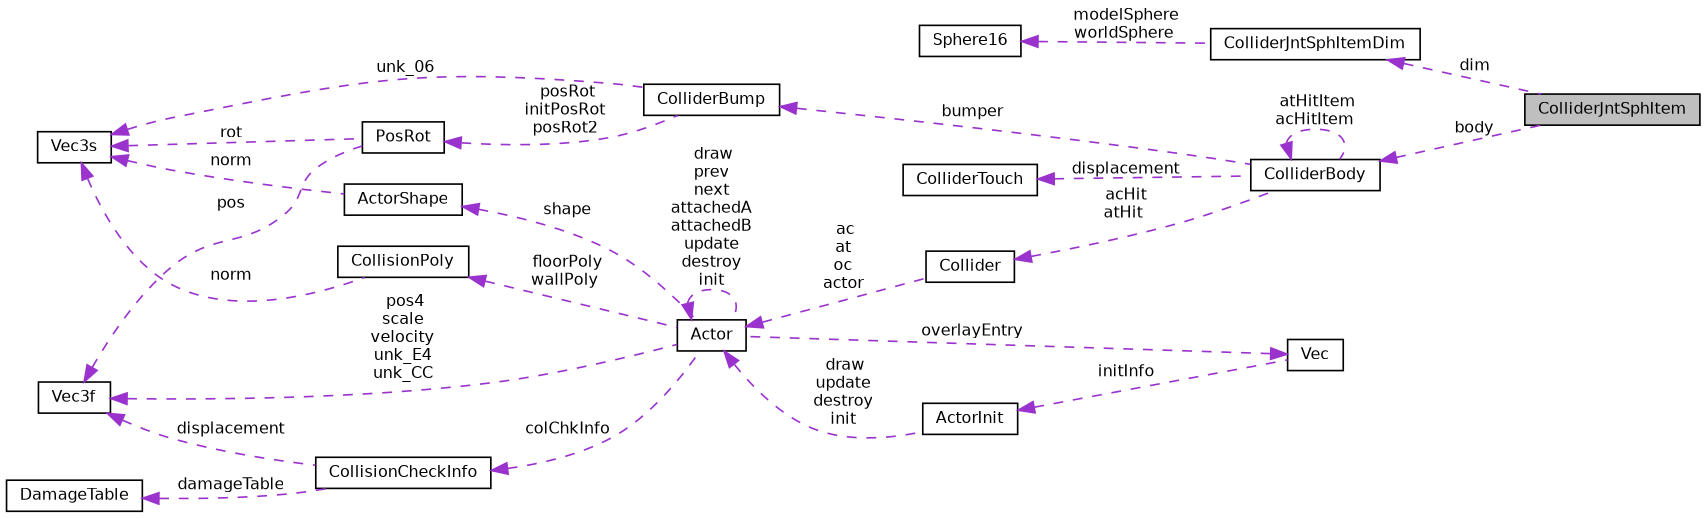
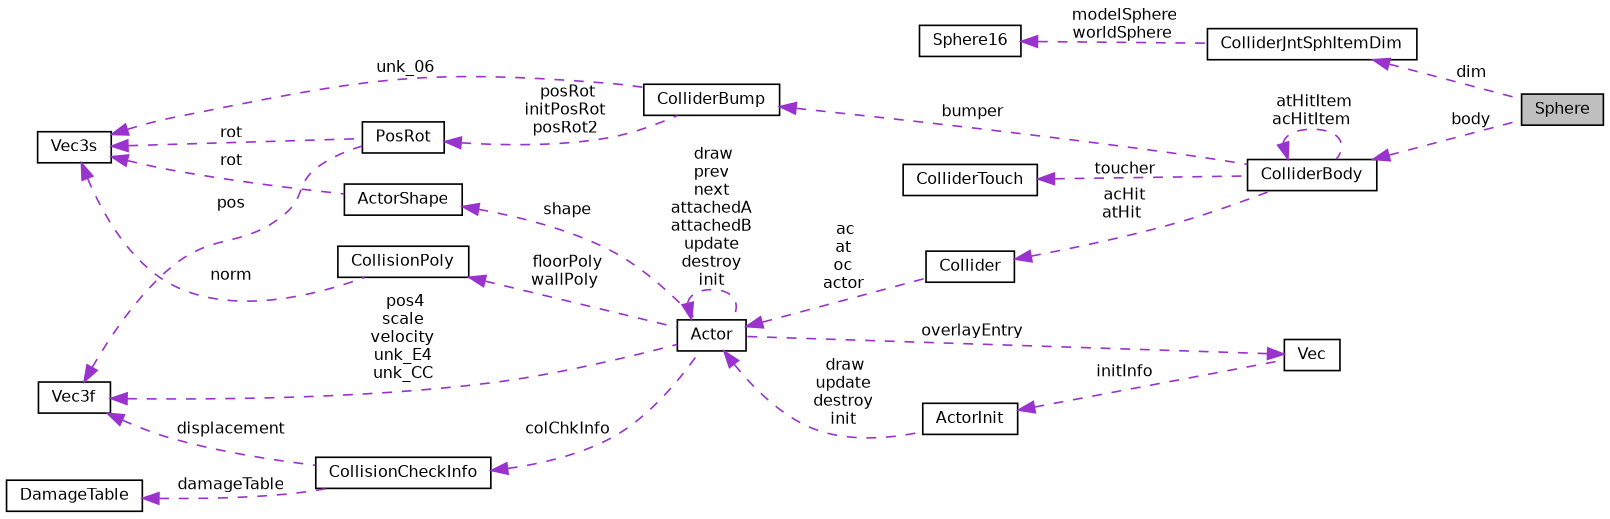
(1612, 110) -> (1562, 110)
(229, 161) -> (229, 161)
(1124, 169) -> (1122, 169)
